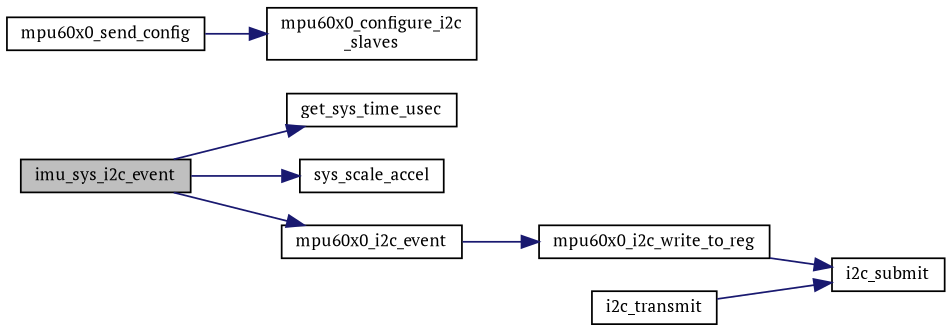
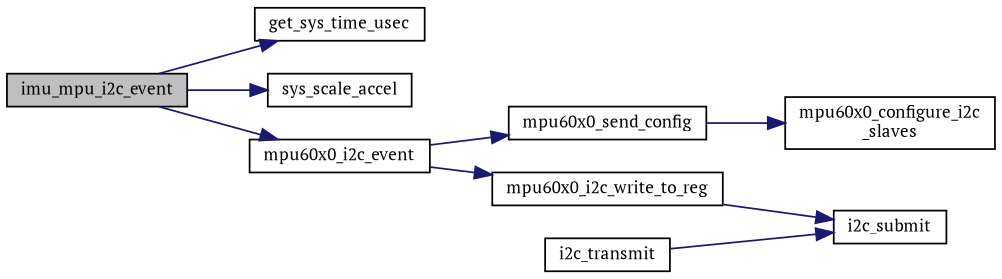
none -> (461, 141)
(106, 176) -> (97, 90)
